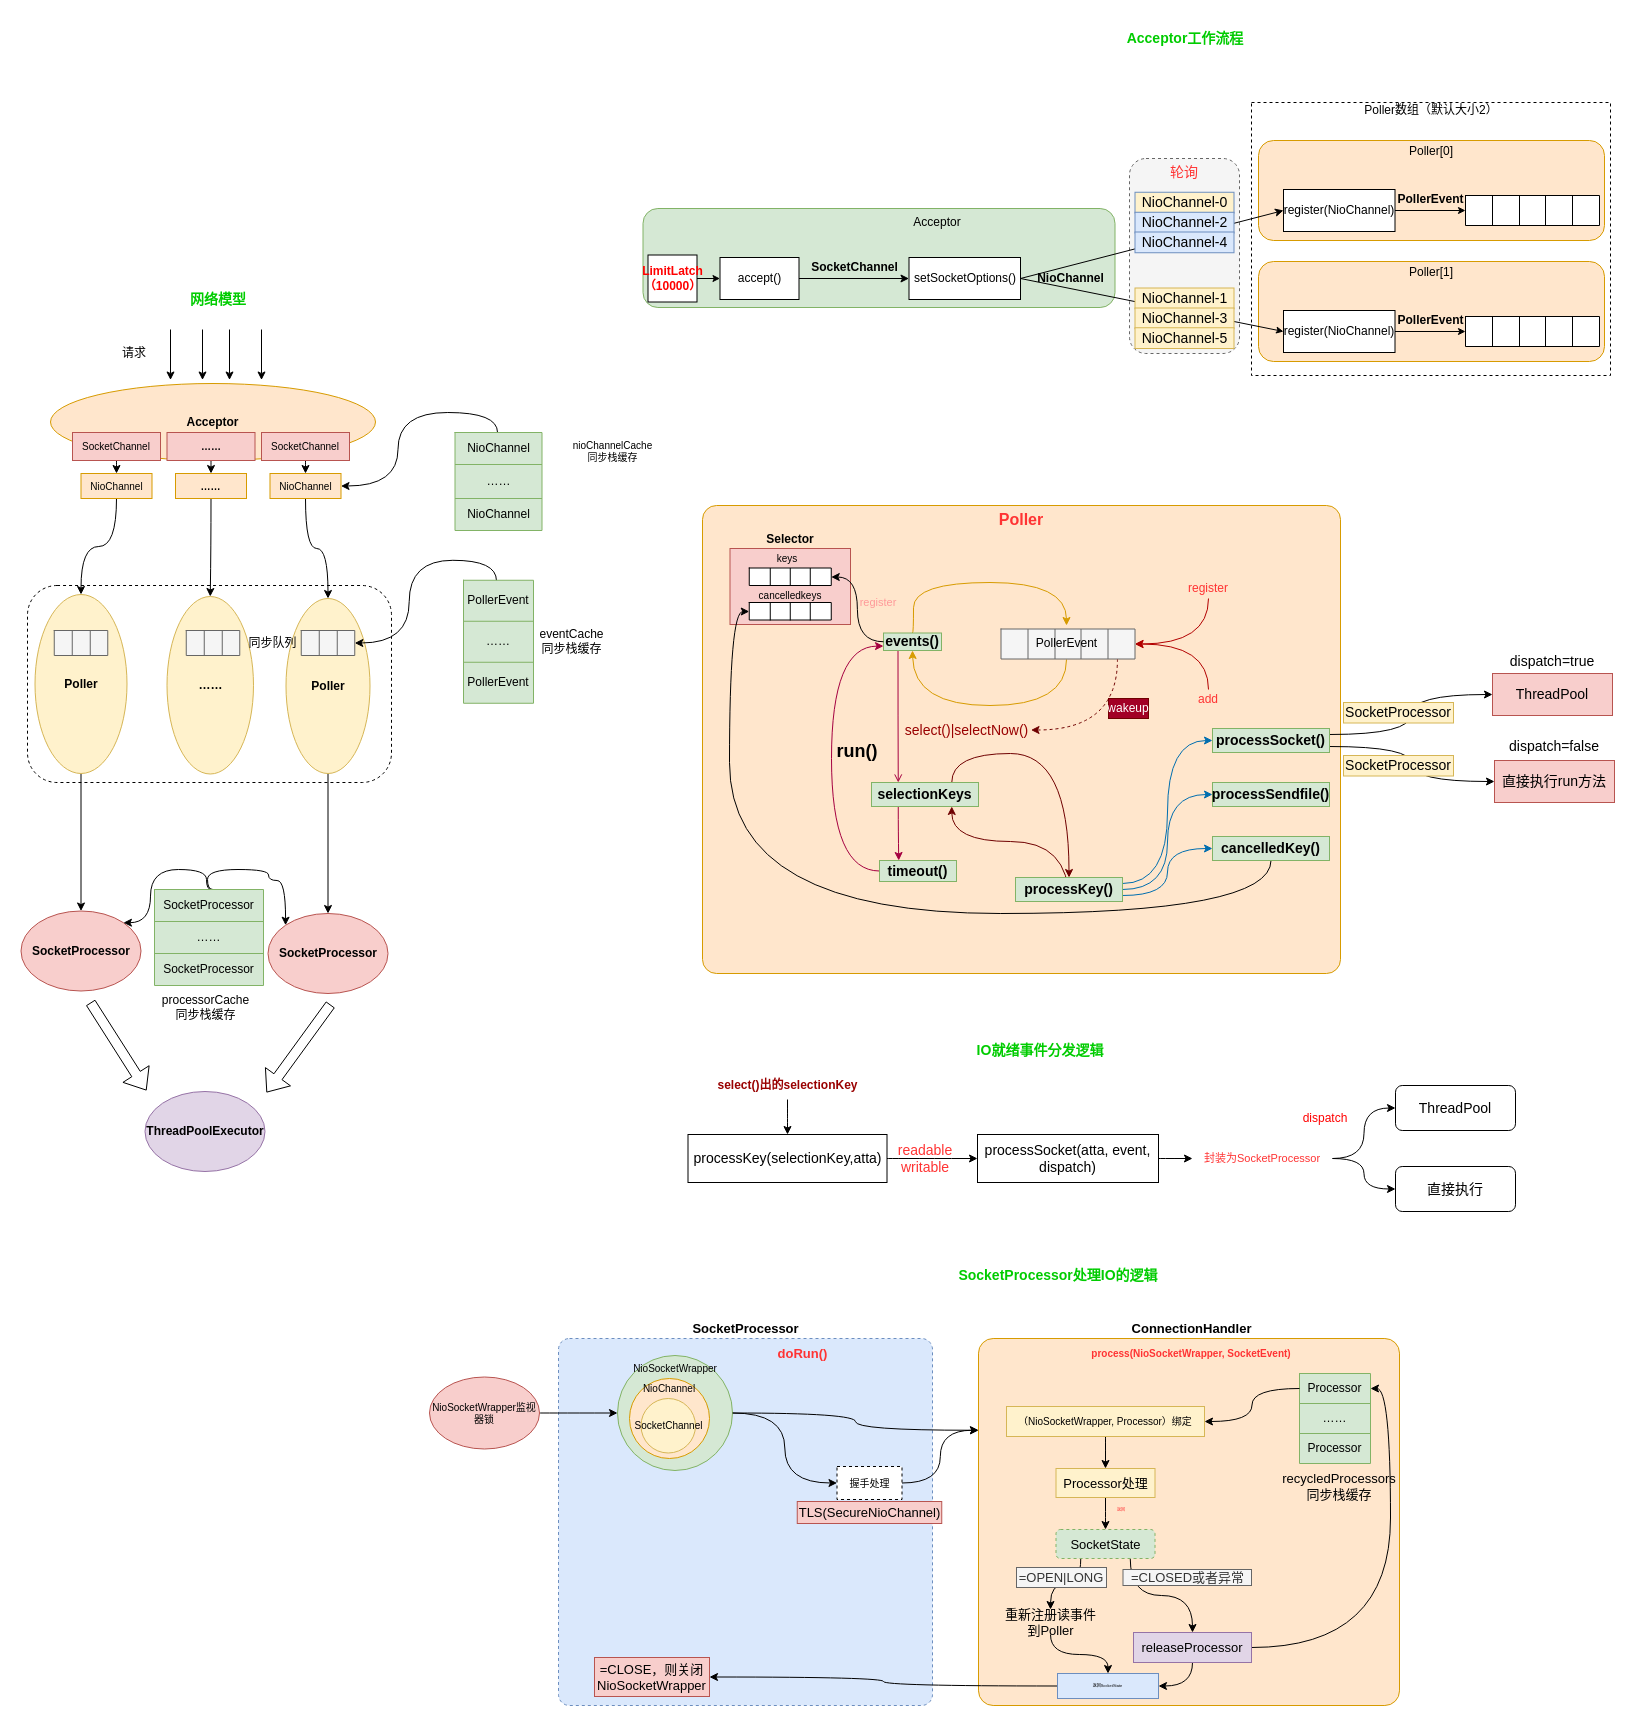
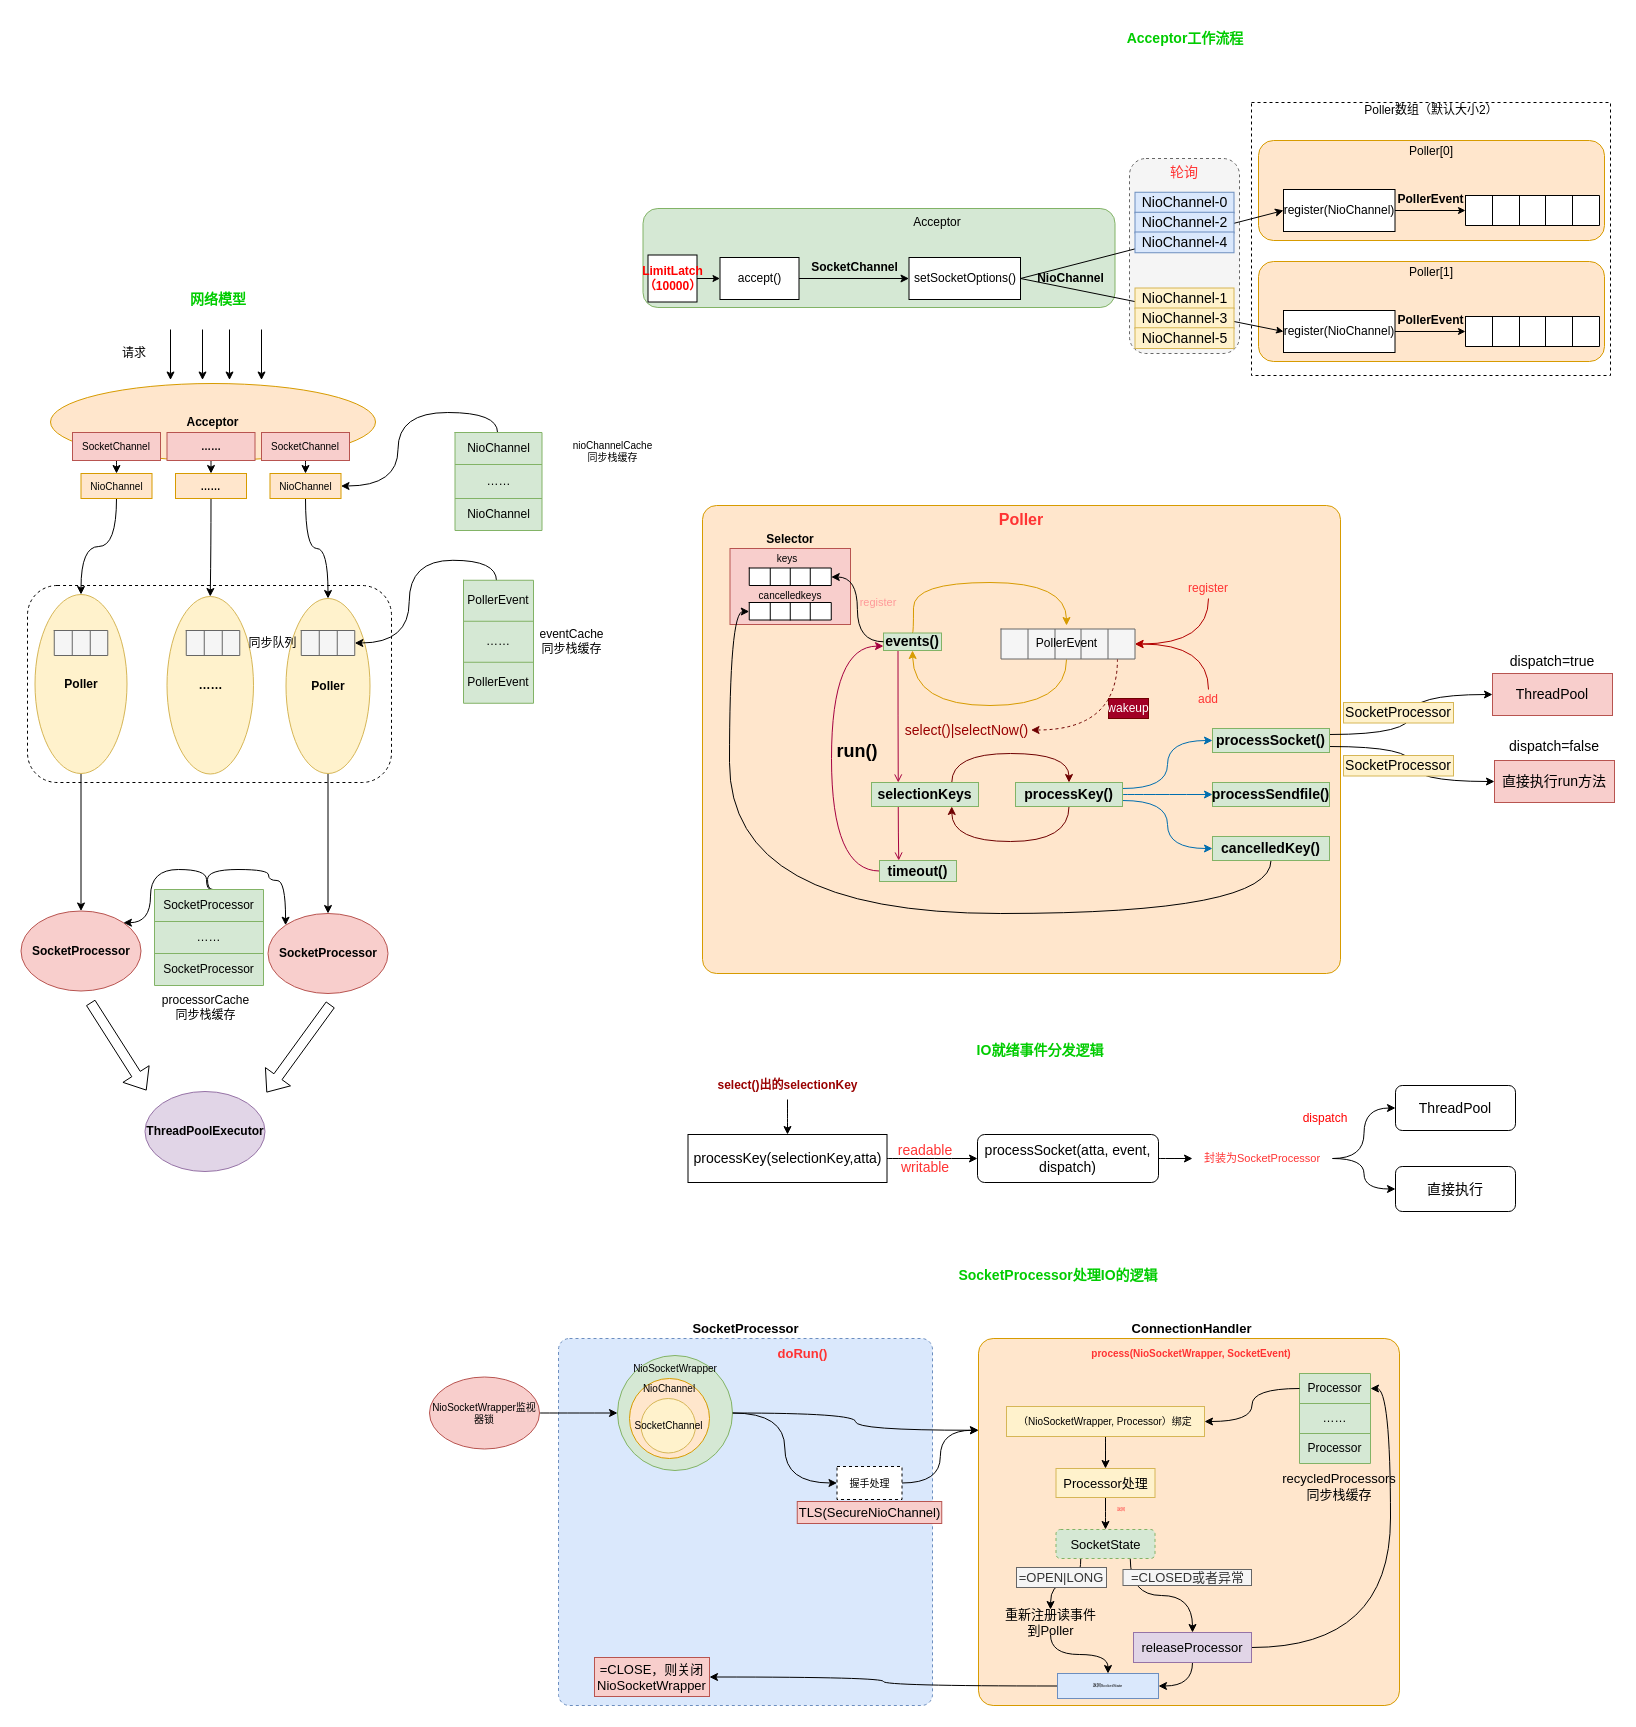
(1185, 203) -> (1185, 203)
(899, 852) -> (899, 853)
(1069, 890) -> (1069, 795)
(1068, 1159) -> (1068, 1159)
